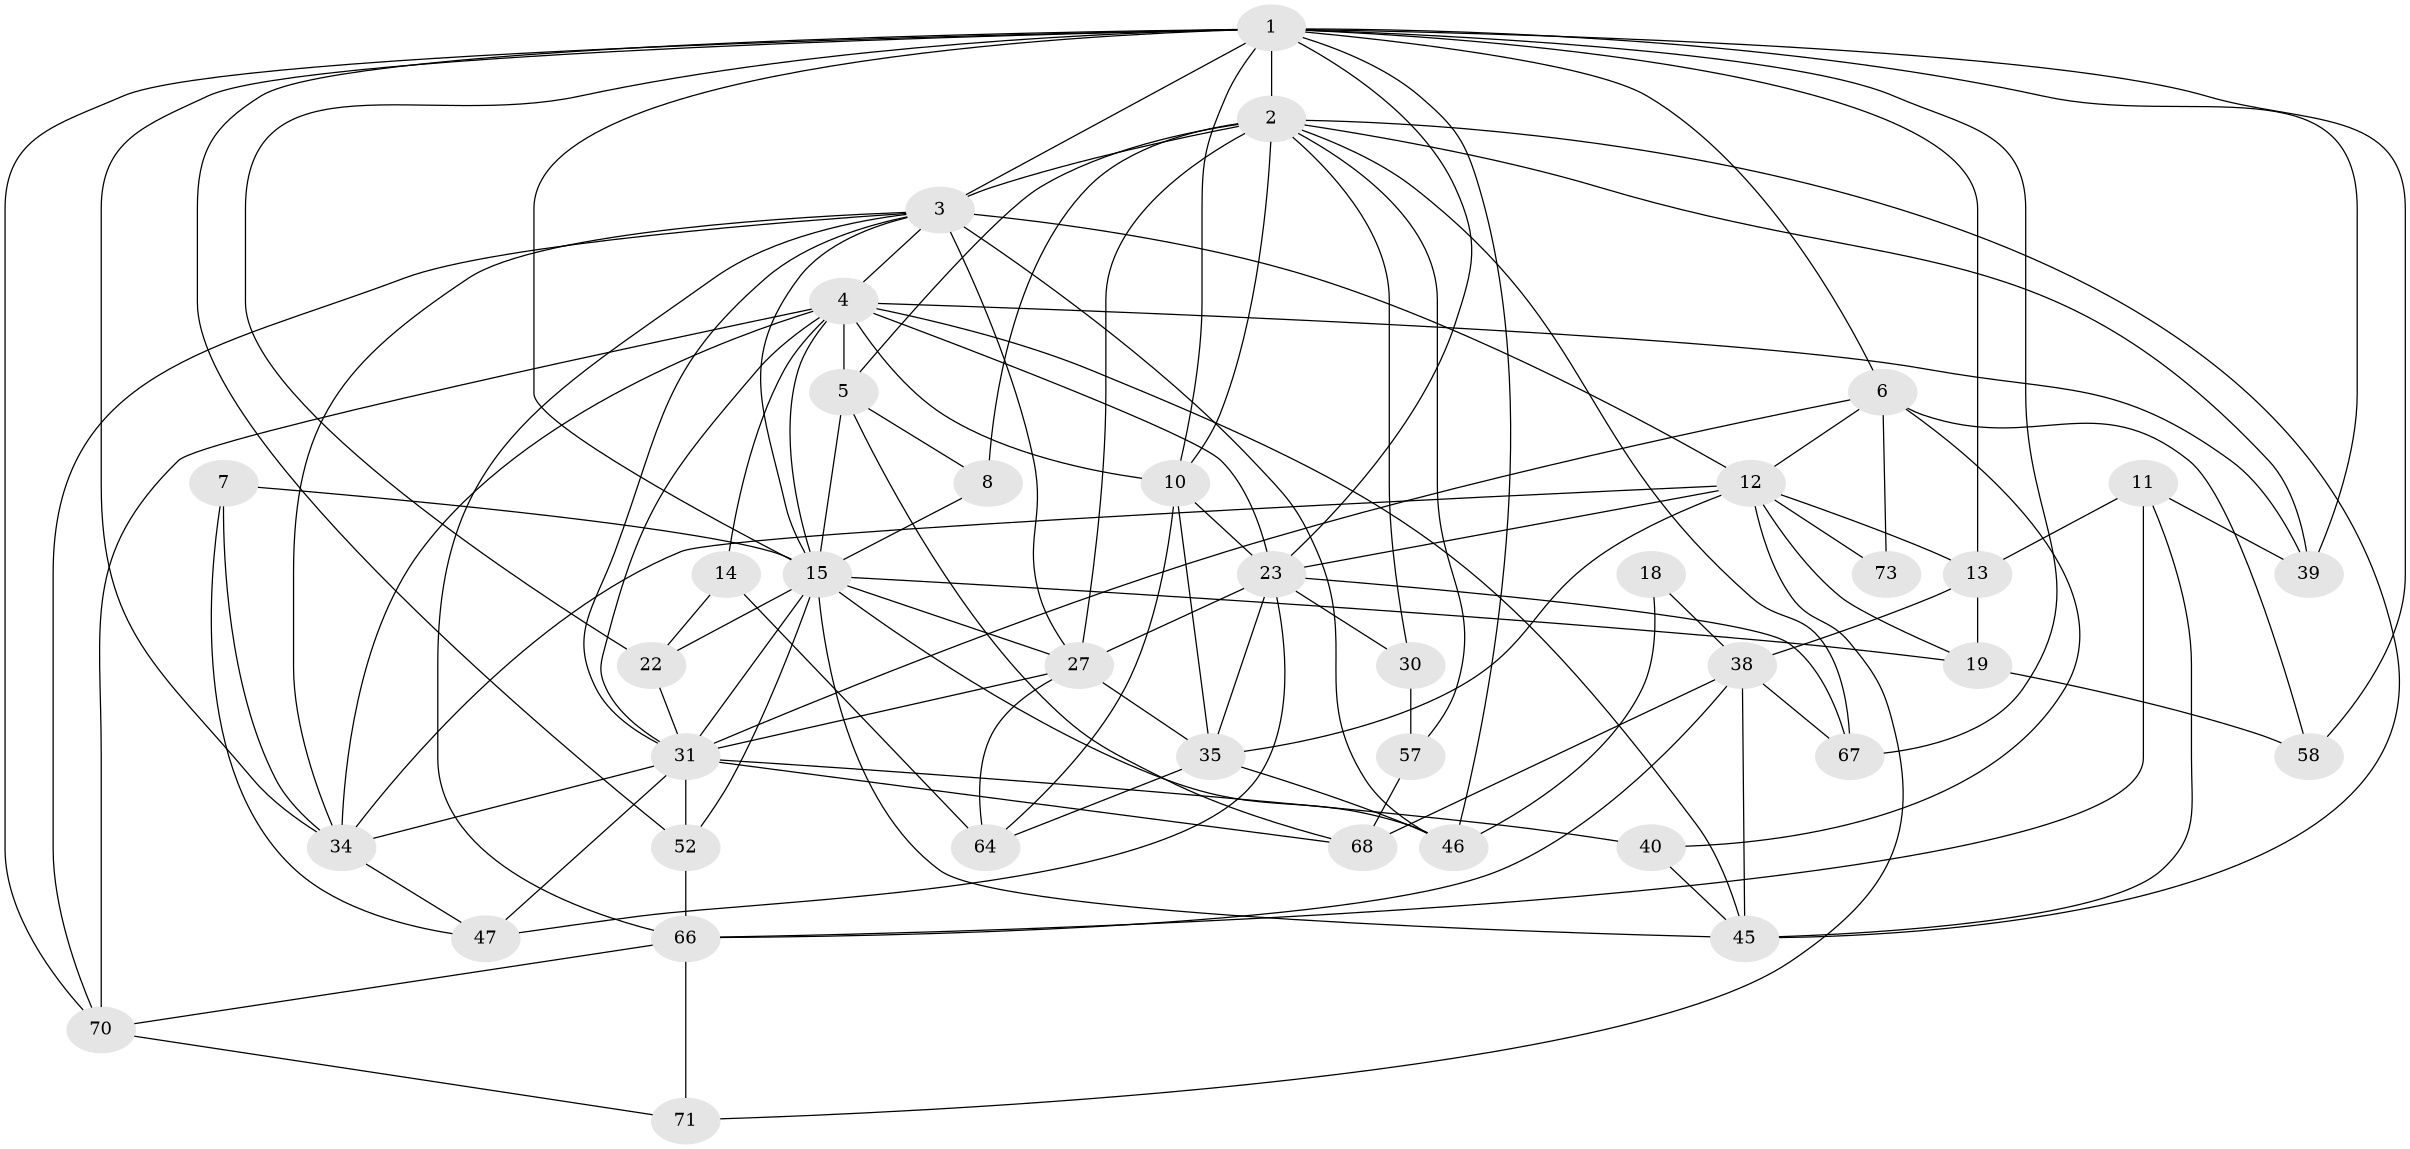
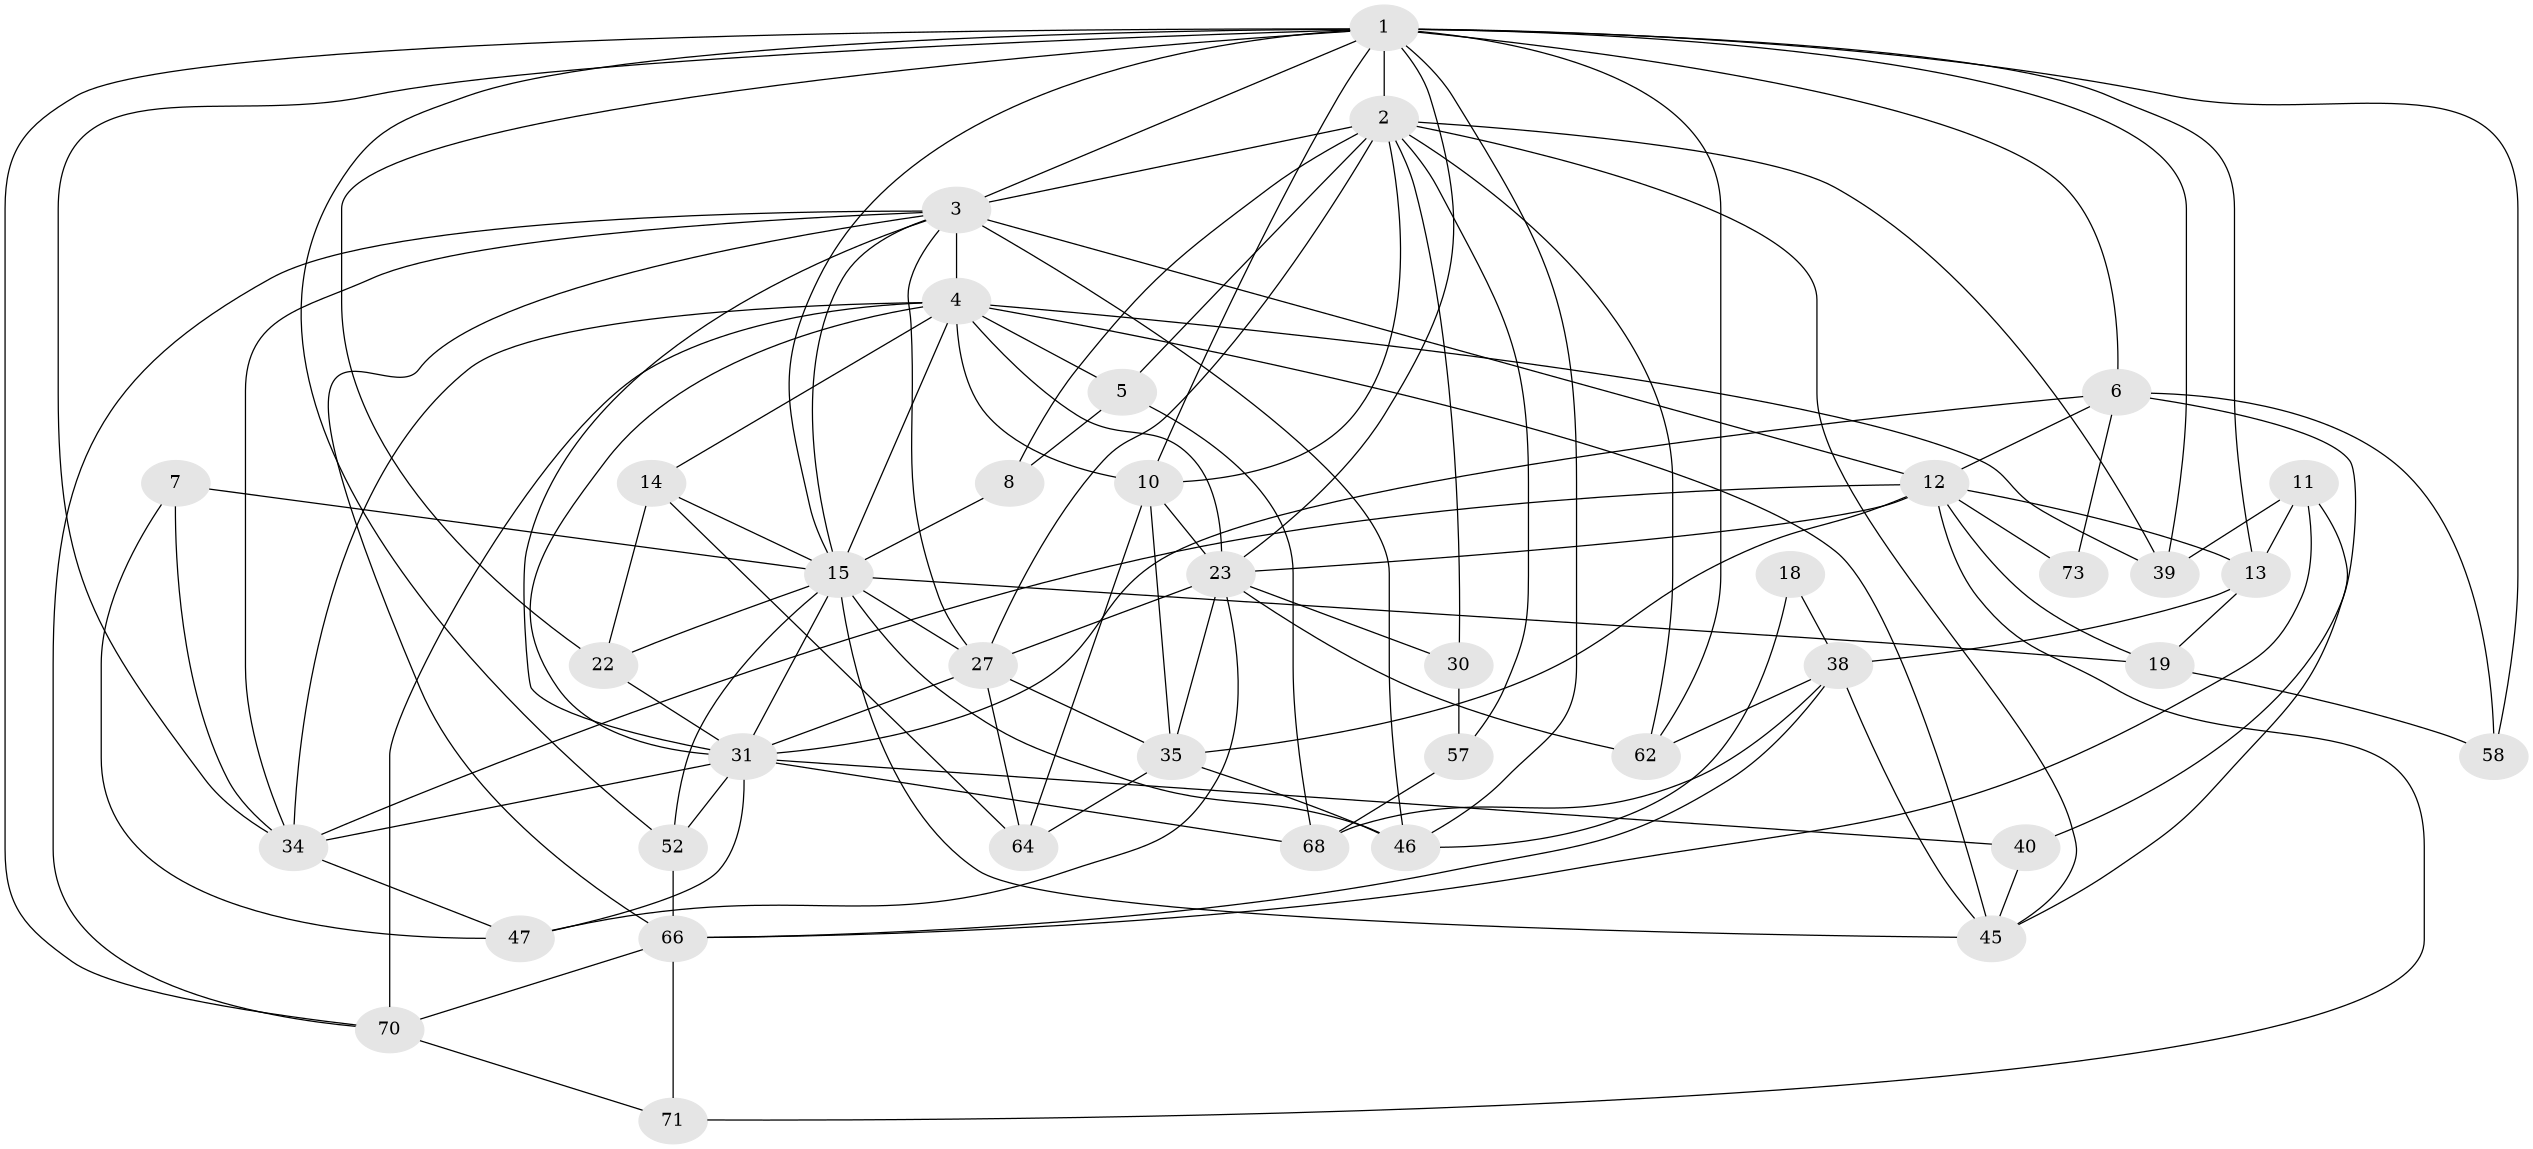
(831, 483) -> (745, 529)
(1850, 757) -> (1646, 757)
